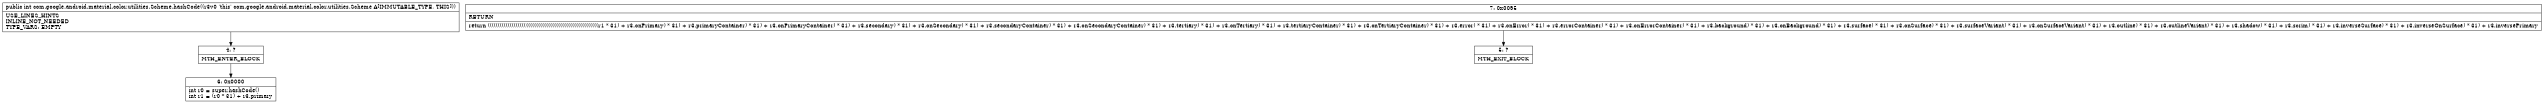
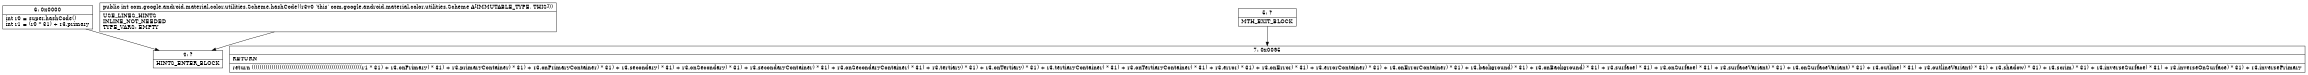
(1504, 36) -> (1267, 34)
(231, 59) -> (188, 63)
(231, 69) -> (121, 39)
